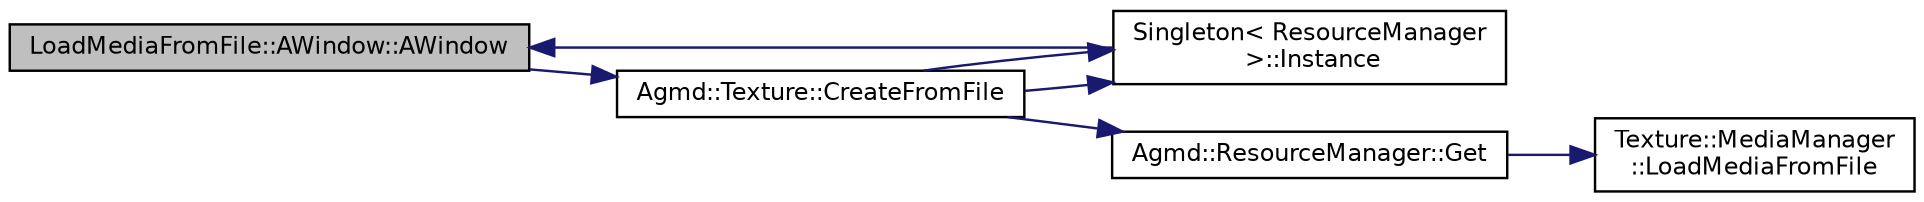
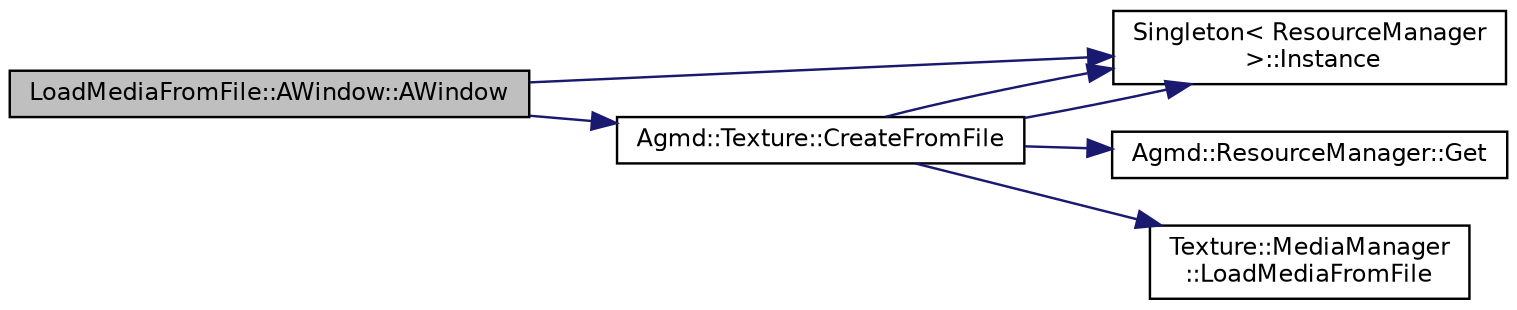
(834, 48) -> (809, 70)
(1539, 155) -> (1026, 191)
